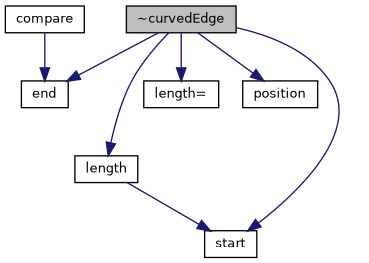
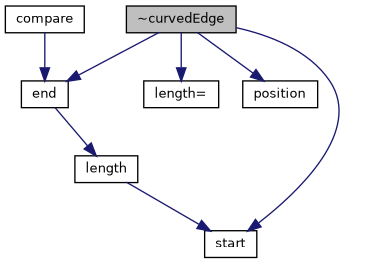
(131, 83) -> (71, 127)
